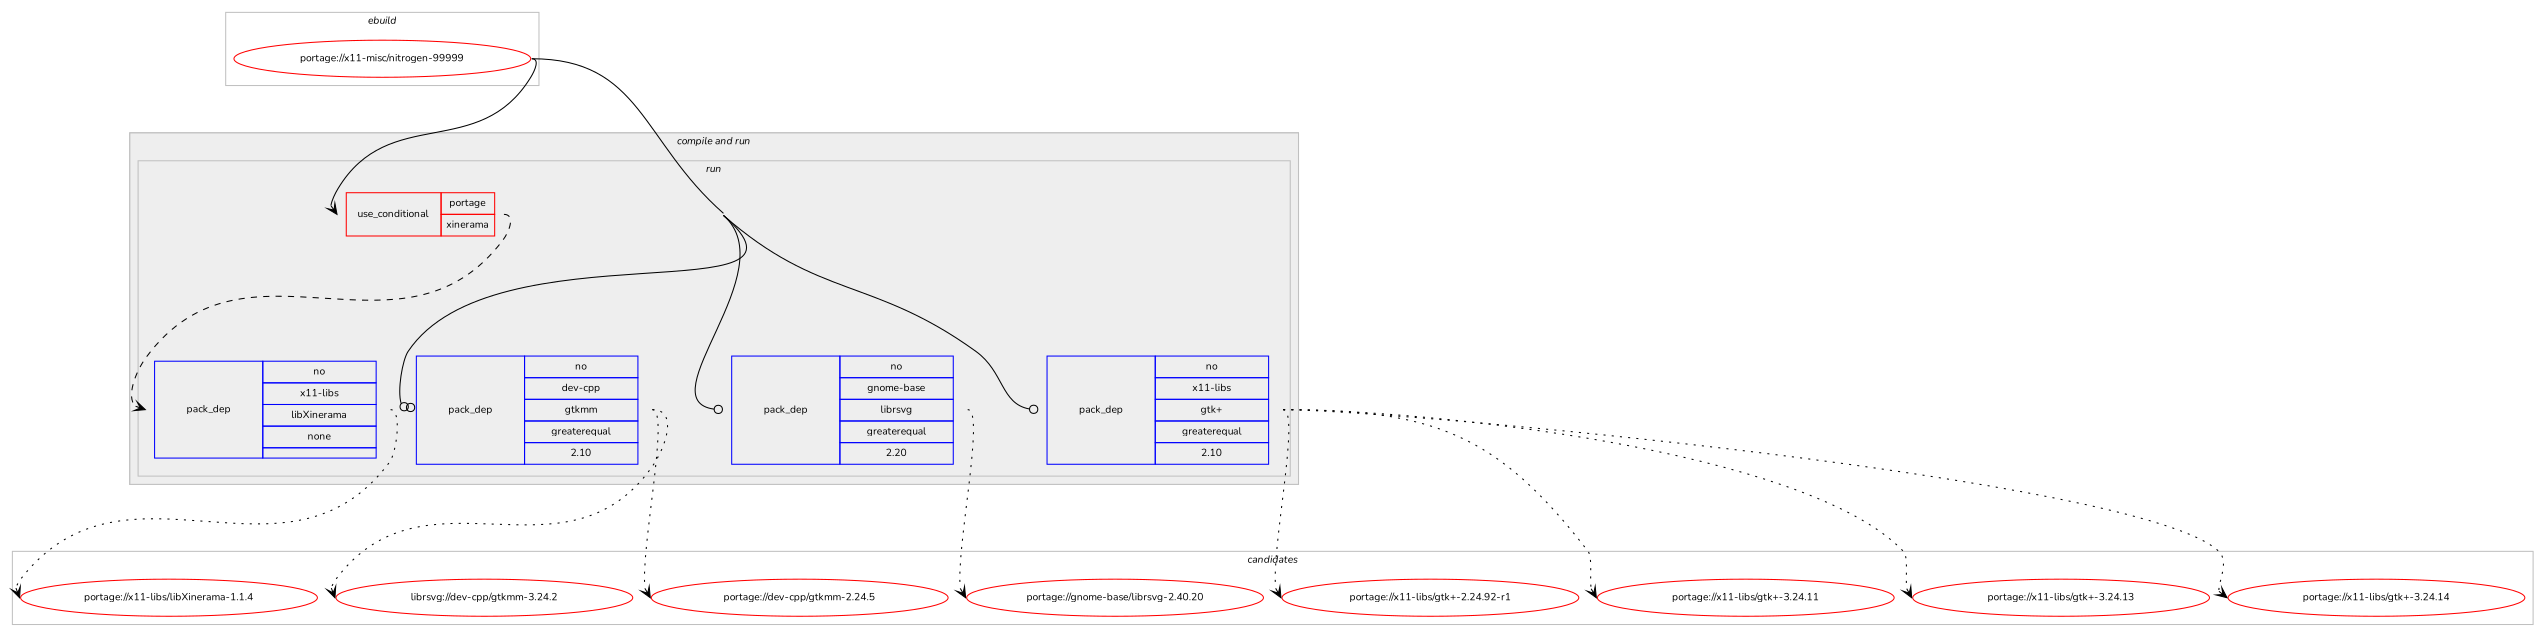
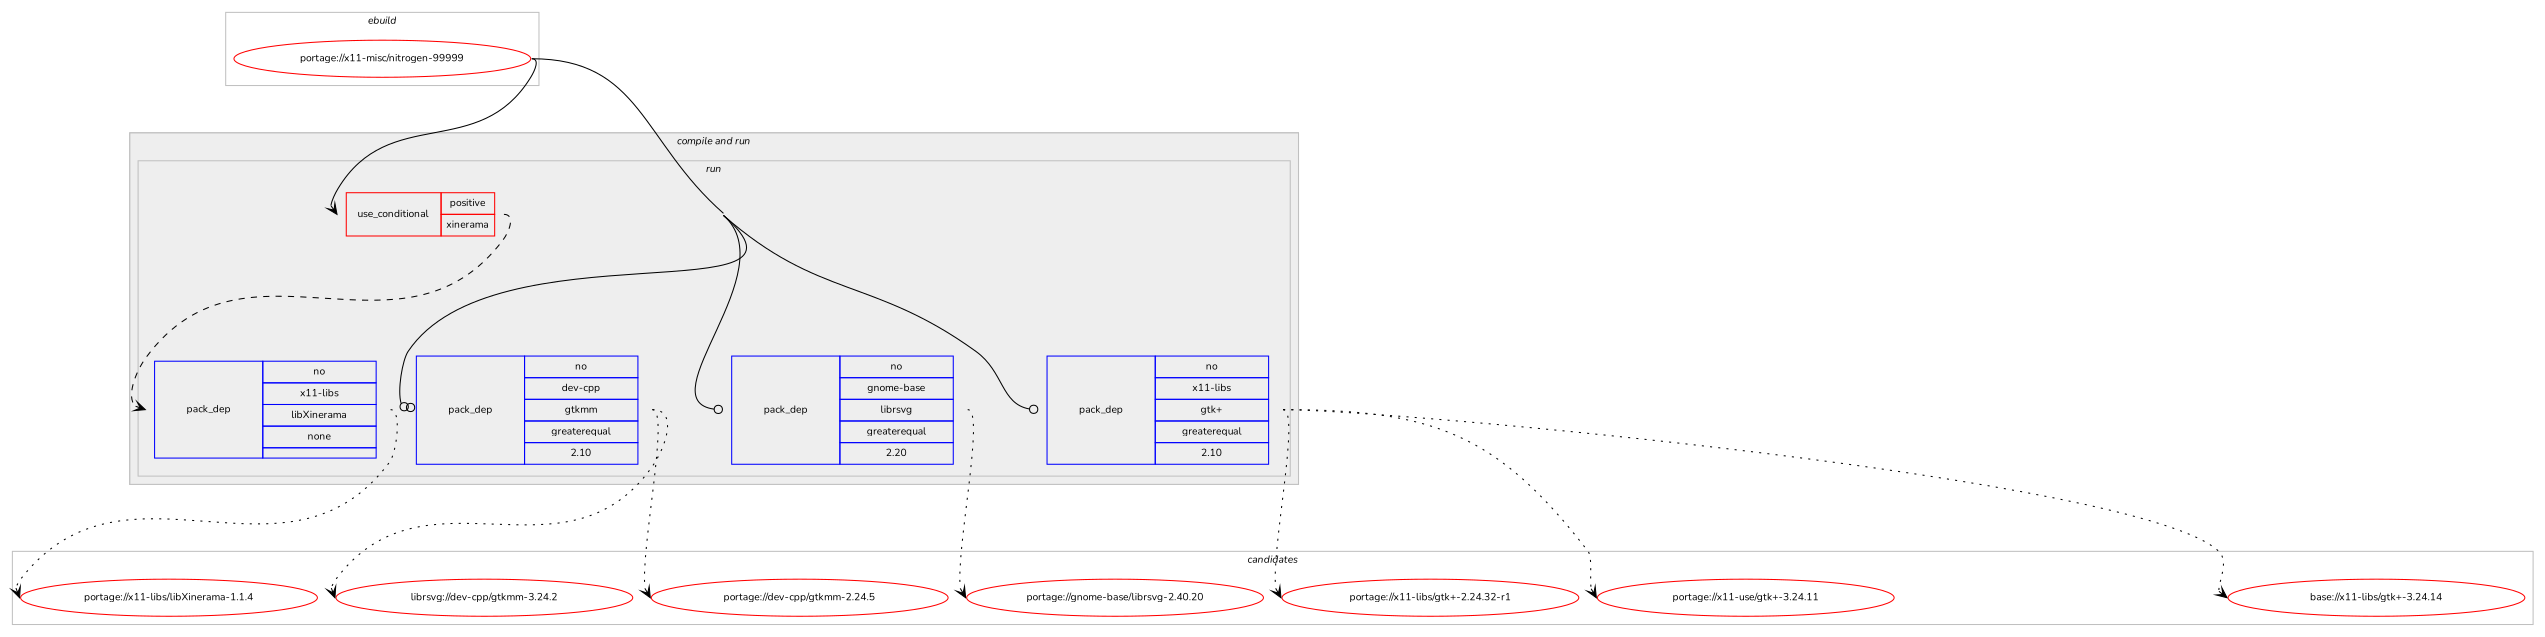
(468, 203) -> (468, 203)
(1430, 598) -> (1430, 598)
(1746, 598) -> (1746, 598)
(2061, 598) -> none
(2376, 598) -> (2376, 598)
